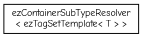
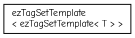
(71, 19) -> (67, 19)
